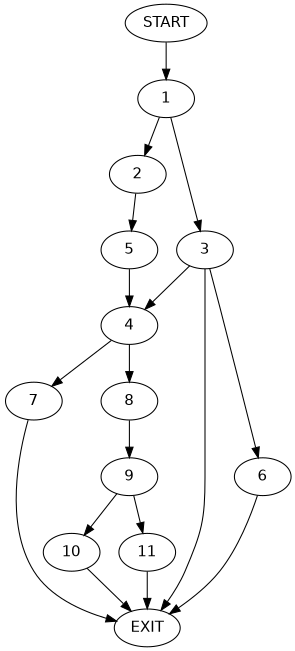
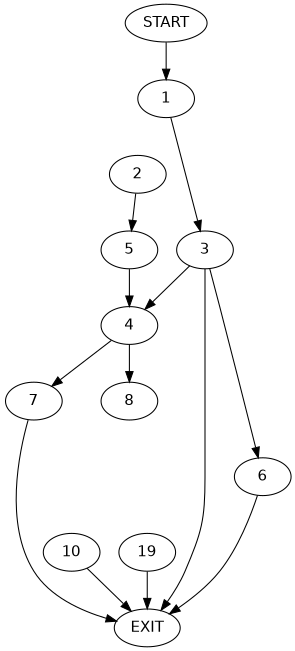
(154, 131) -> none
(129, 477) -> none
(147, 552) -> (147, 552)
